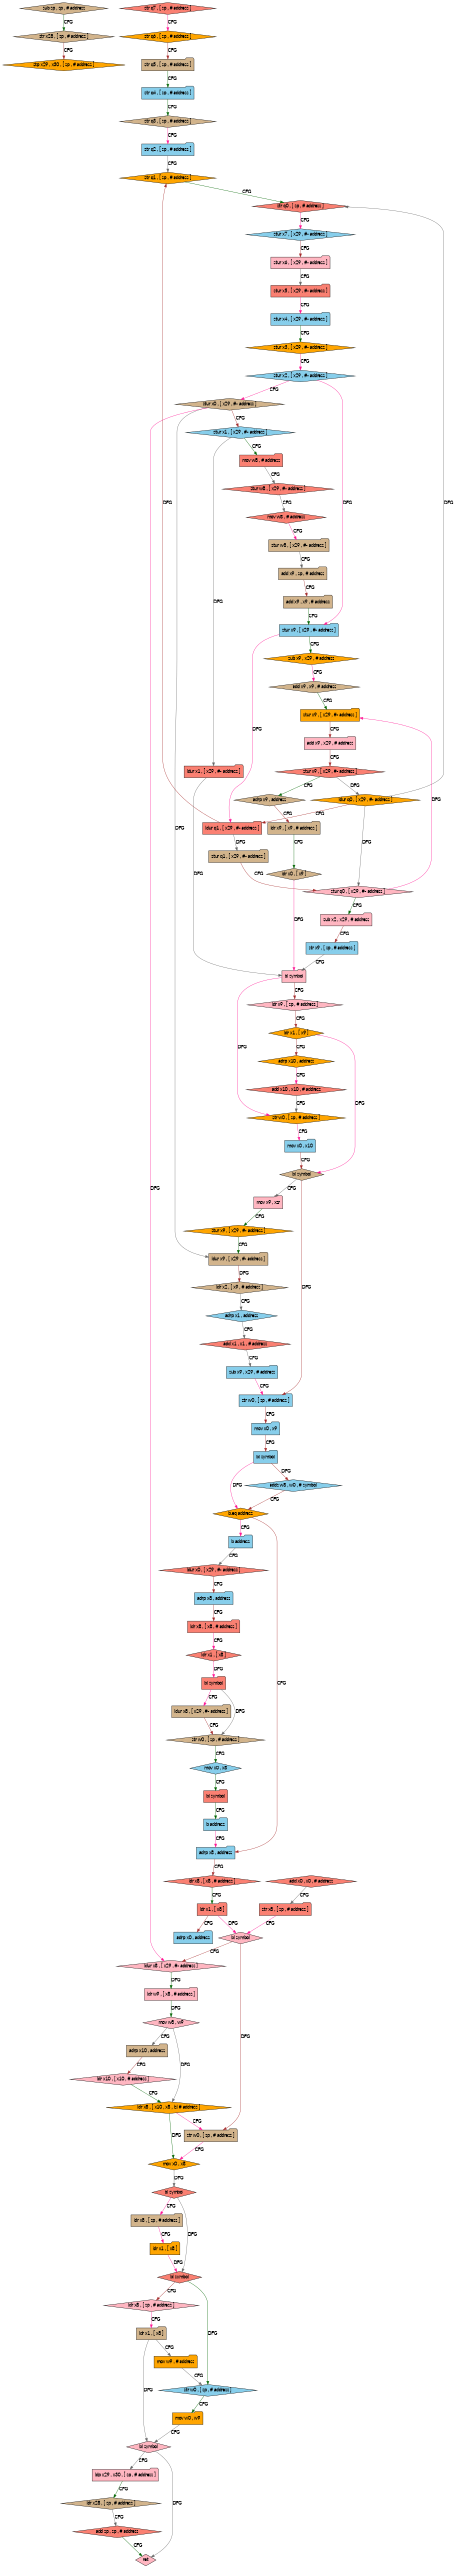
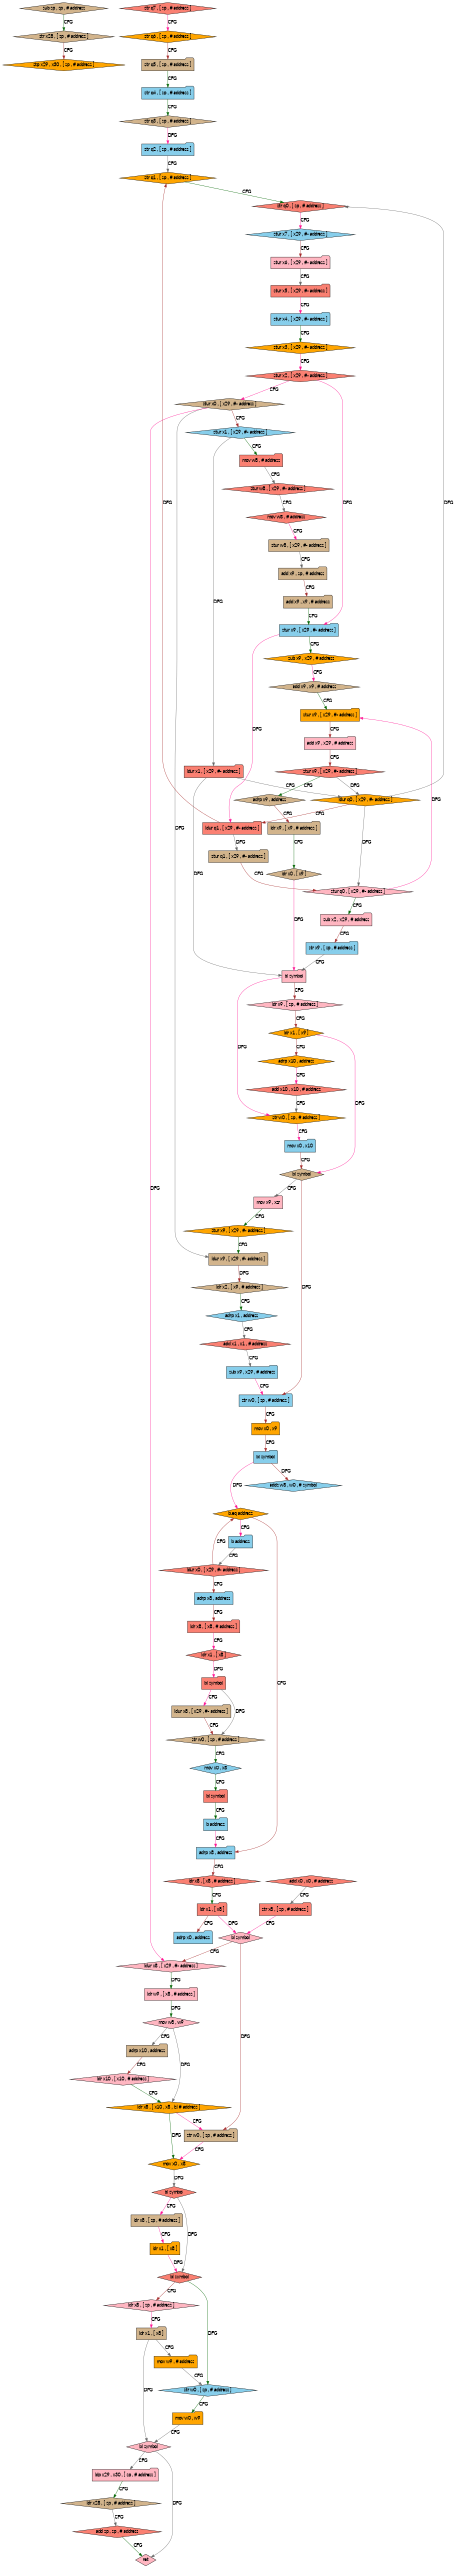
(172, 136) -> (172, 136)
(300, 376) -> (300, 376)
none -> (287, 789)
(241, 1300) -> (241, 1300)
(266, 1429) -> (266, 1429)
(268, 1499) -> (215, 1540)
